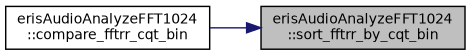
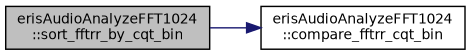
(228, 28) -> (228, 28)
